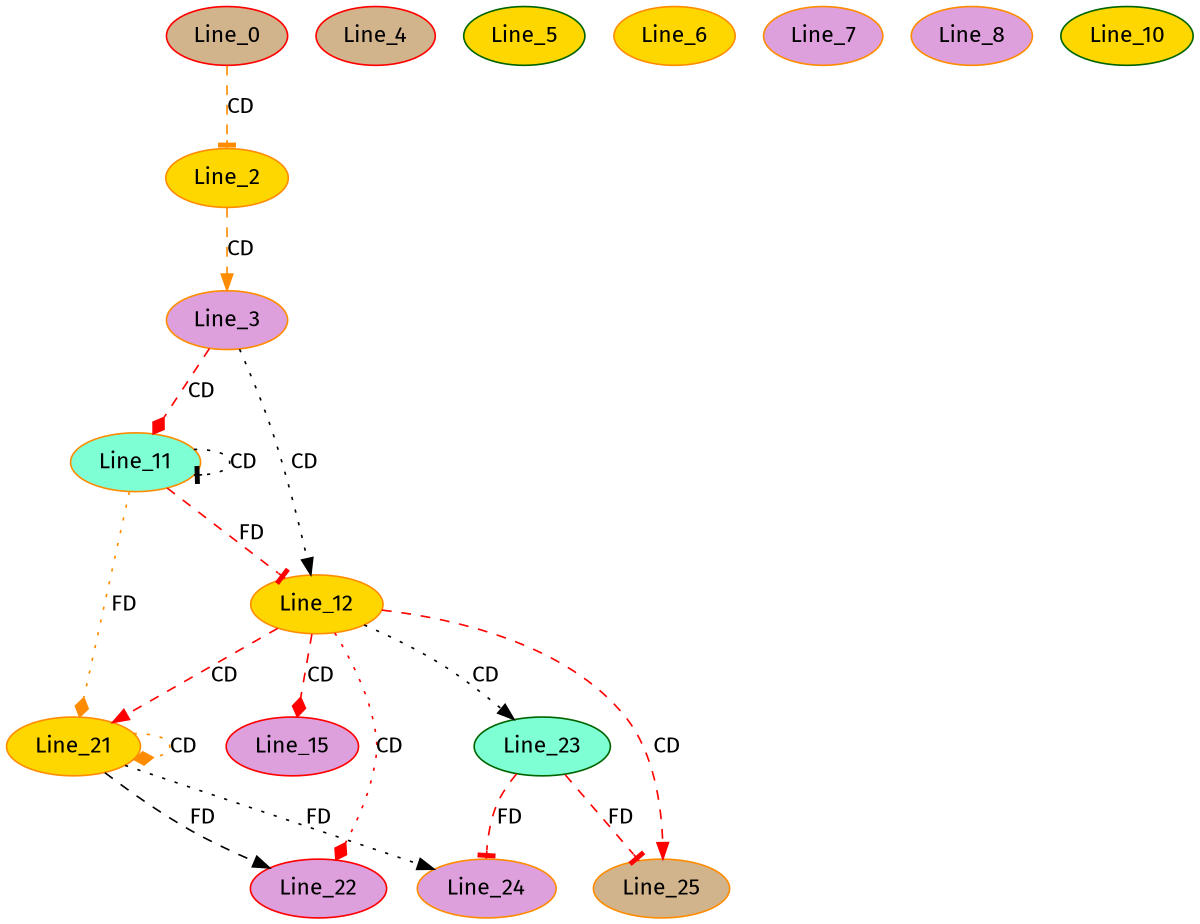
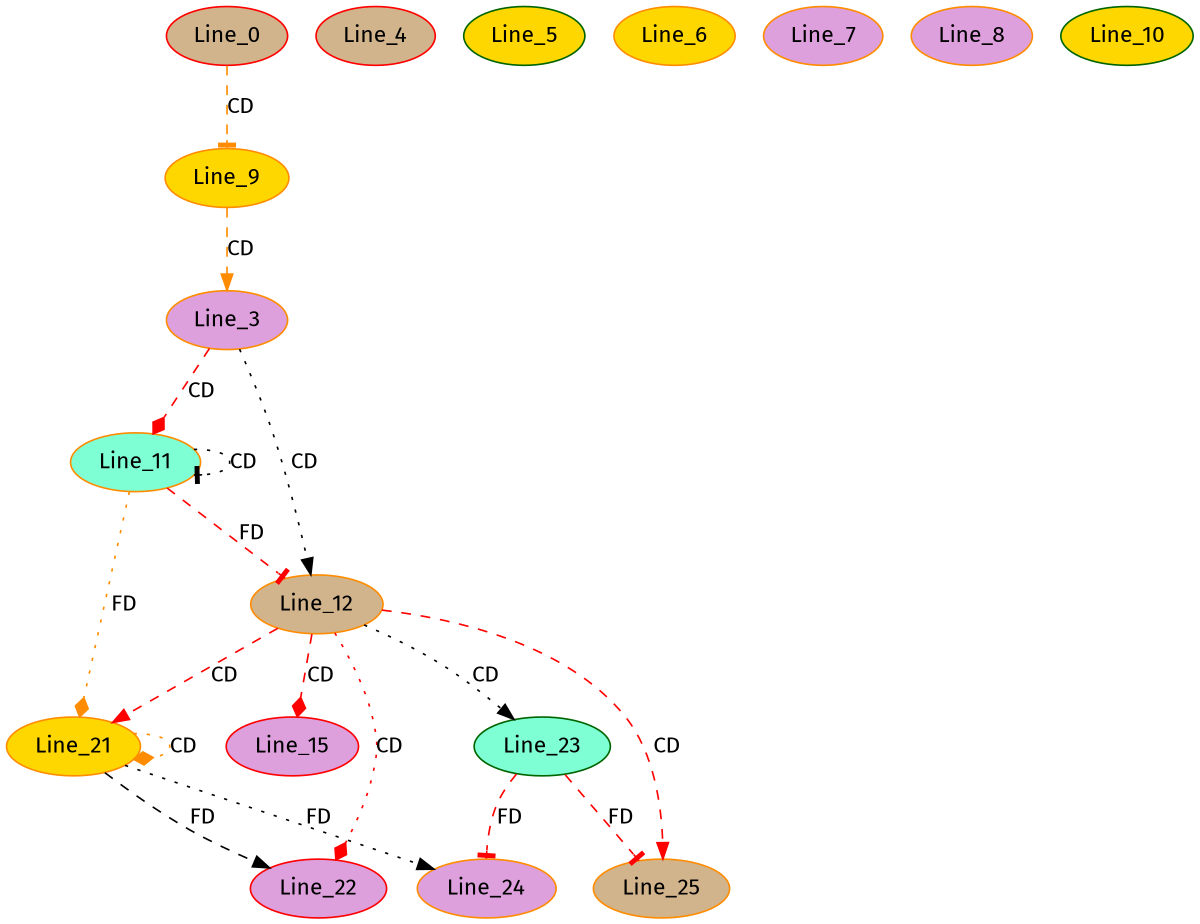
(227, 178) -> (227, 178)
(317, 604) -> (317, 604)
